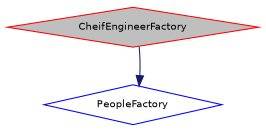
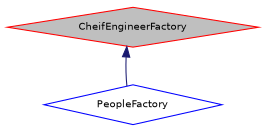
(140, 61) -> (126, 72)
